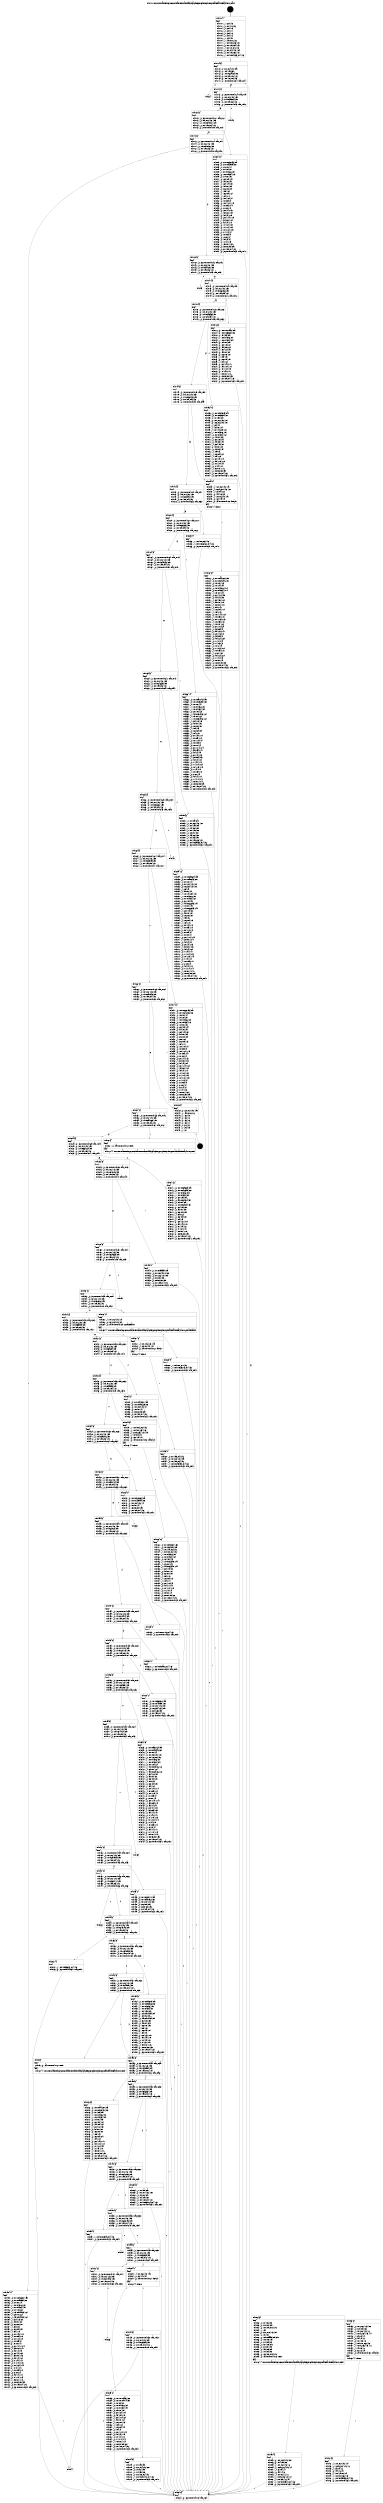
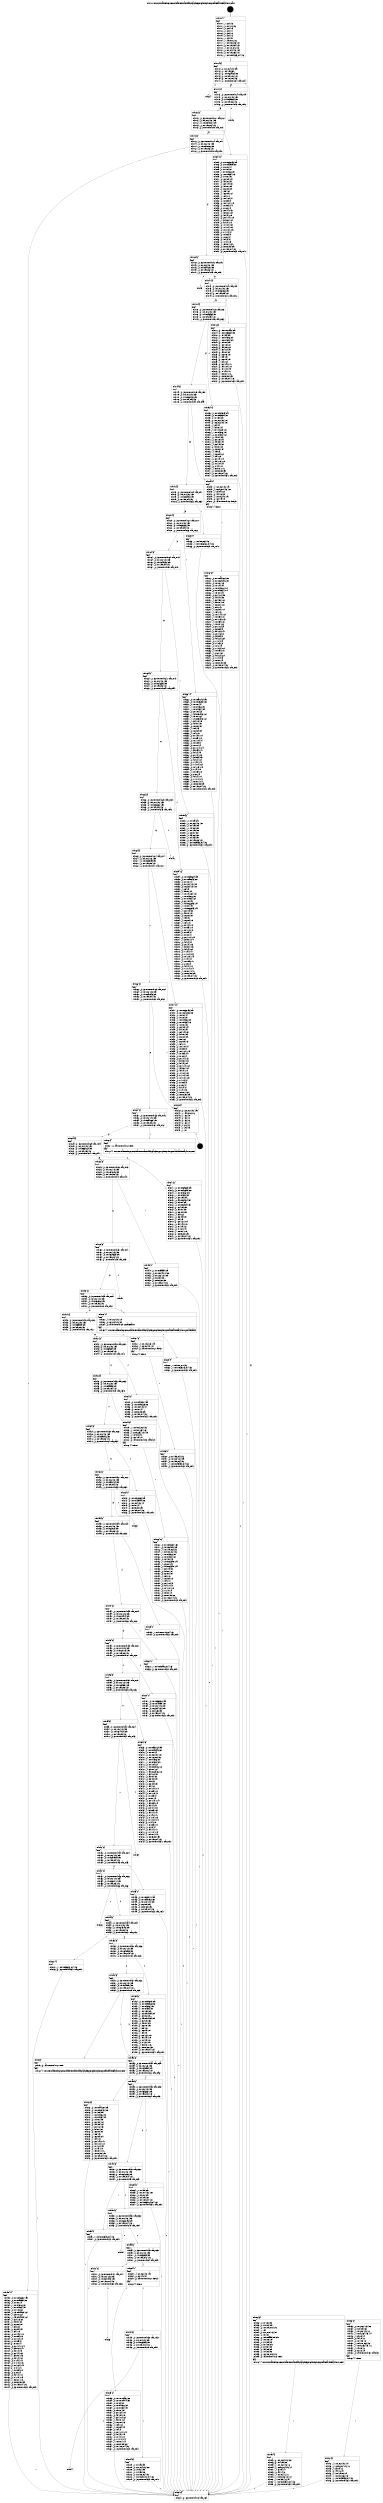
(53, 2426) -> (52, 2491)
